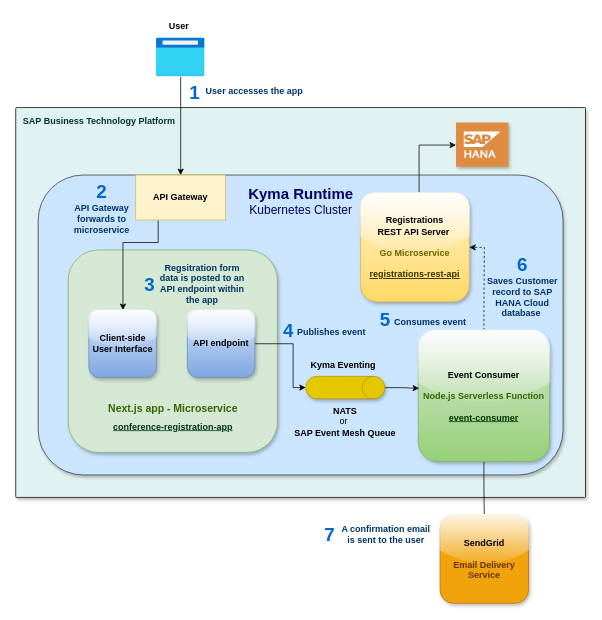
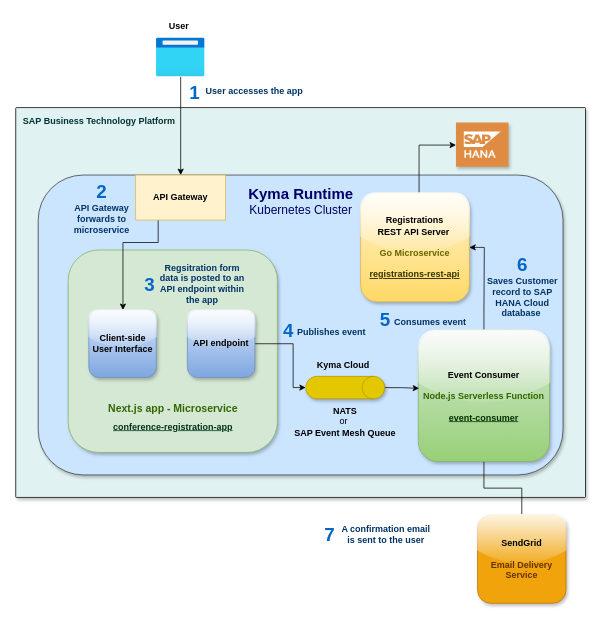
(484, 284) -> (484, 284)
(343, 366) -> (343, 366)
(484, 559) -> (522, 559)
